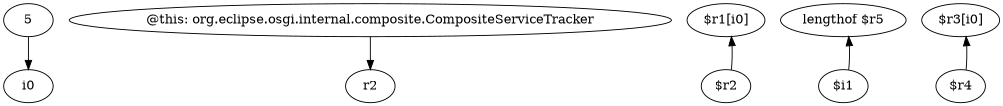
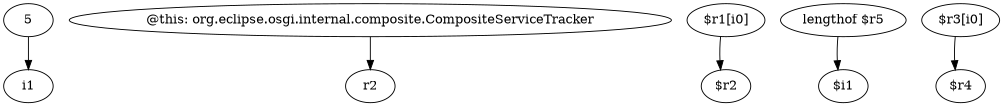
(732, 58) -> (720, 49)
(849, 58) -> (837, 49)
(967, 58) -> (955, 49)
(28, 86) -> (28, 86)
